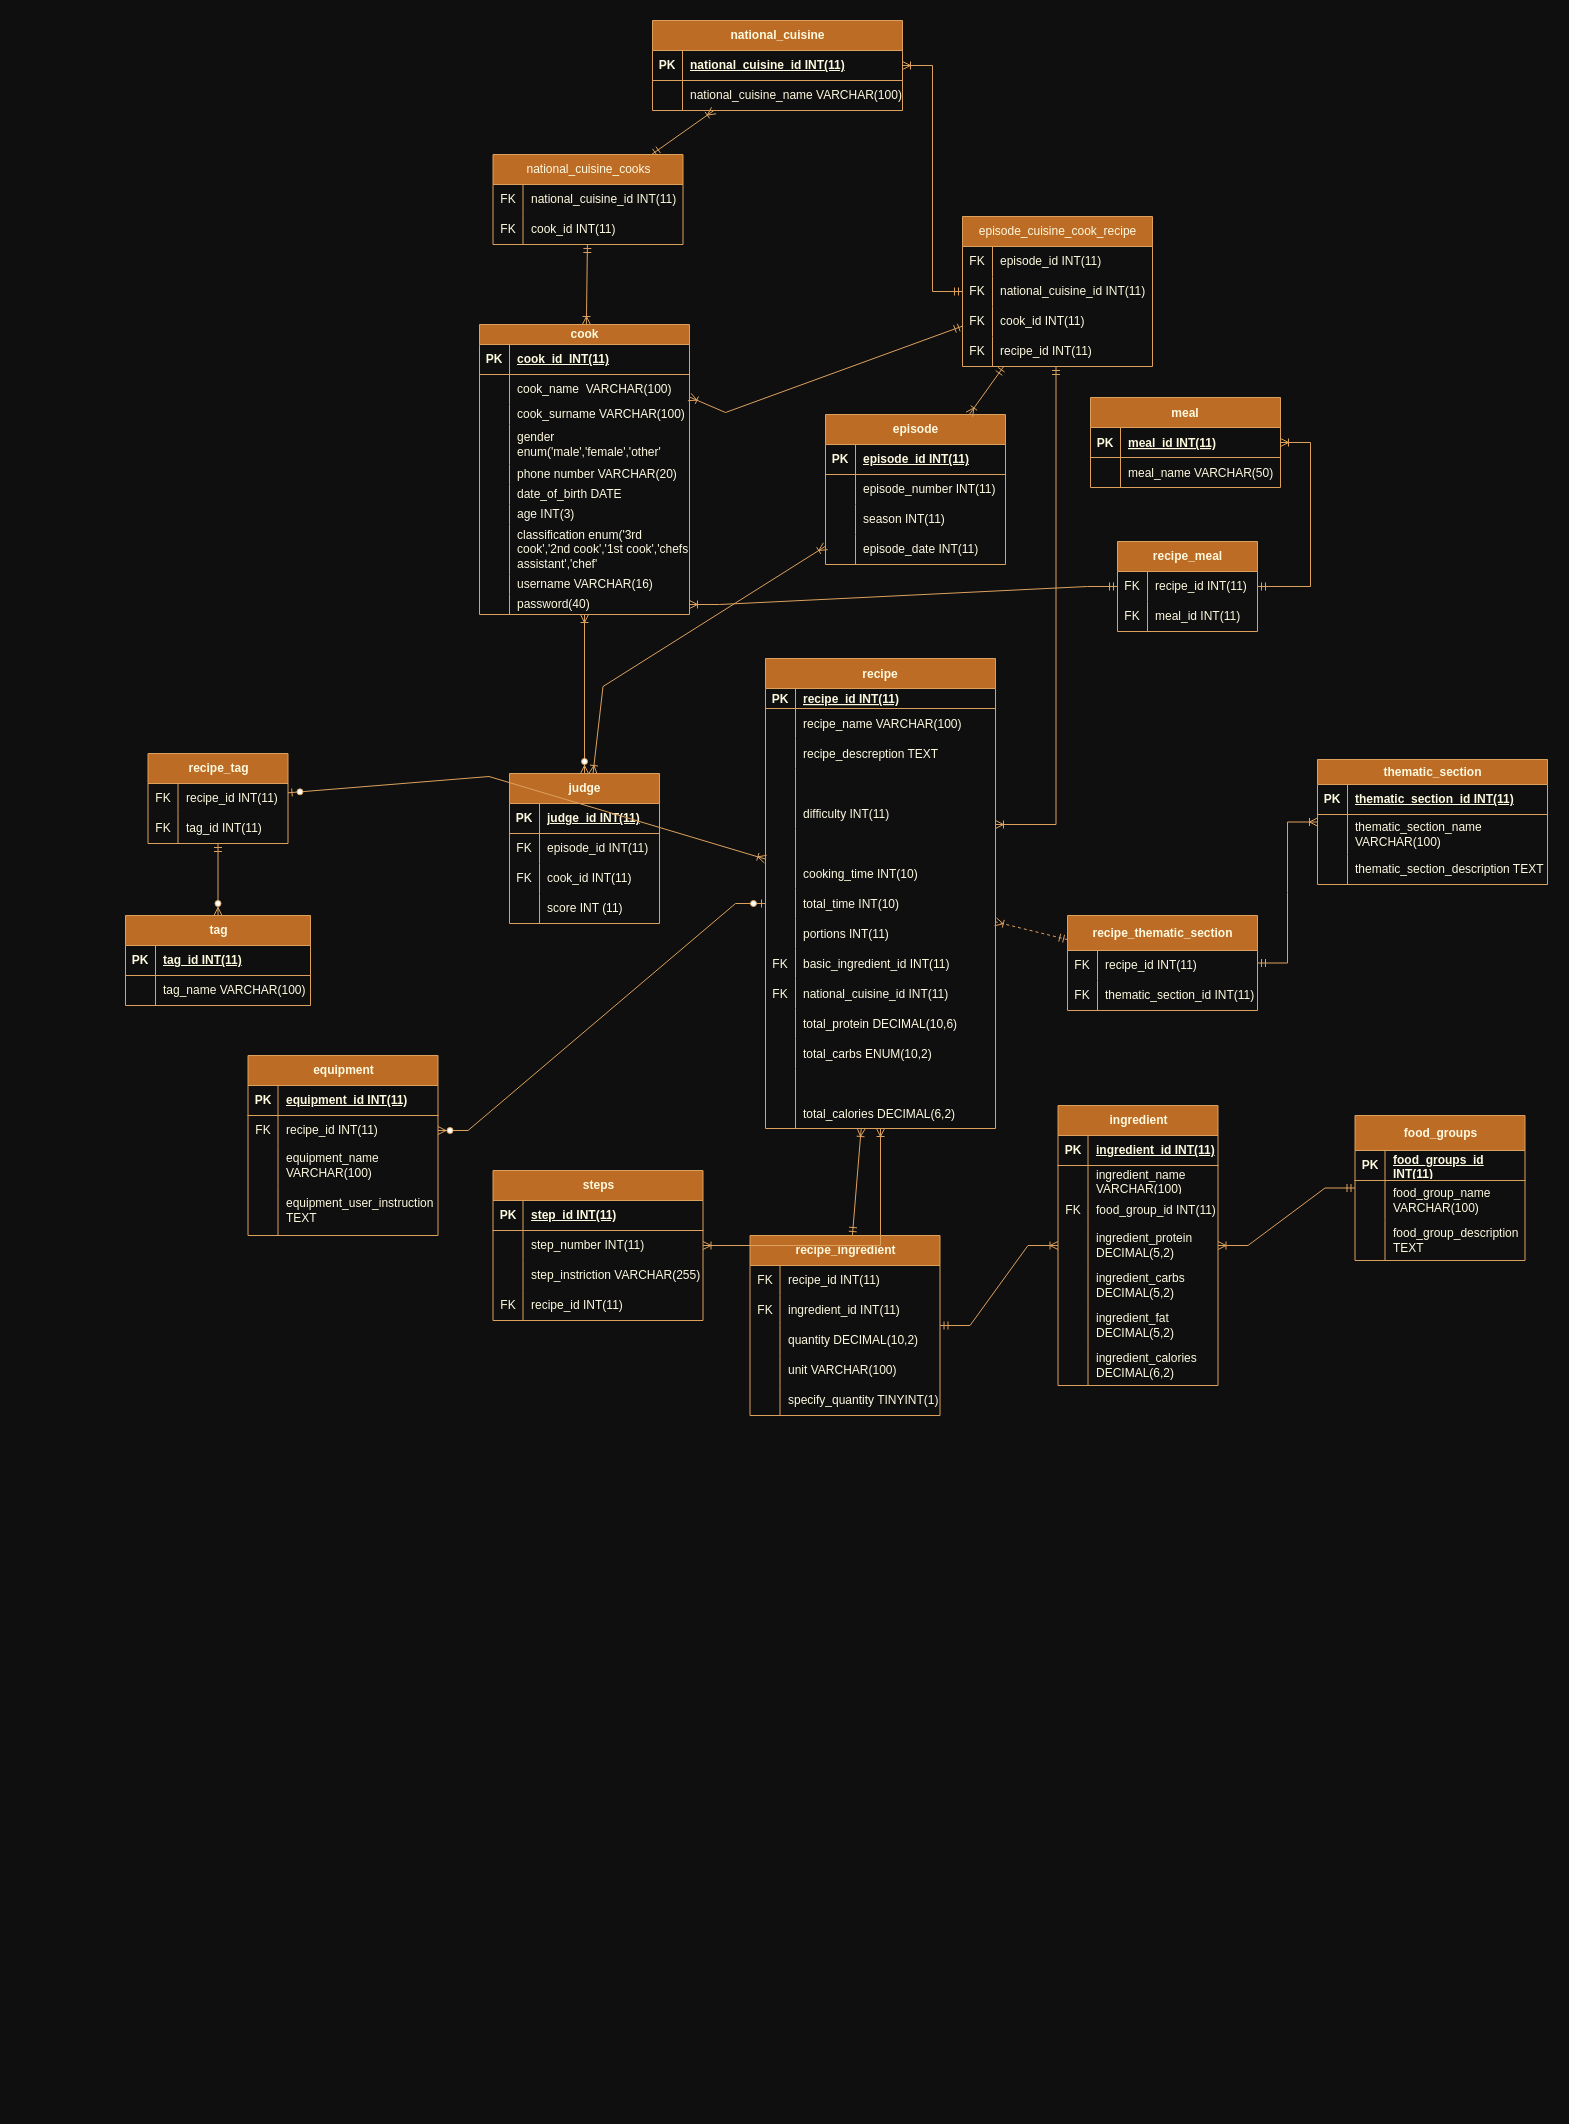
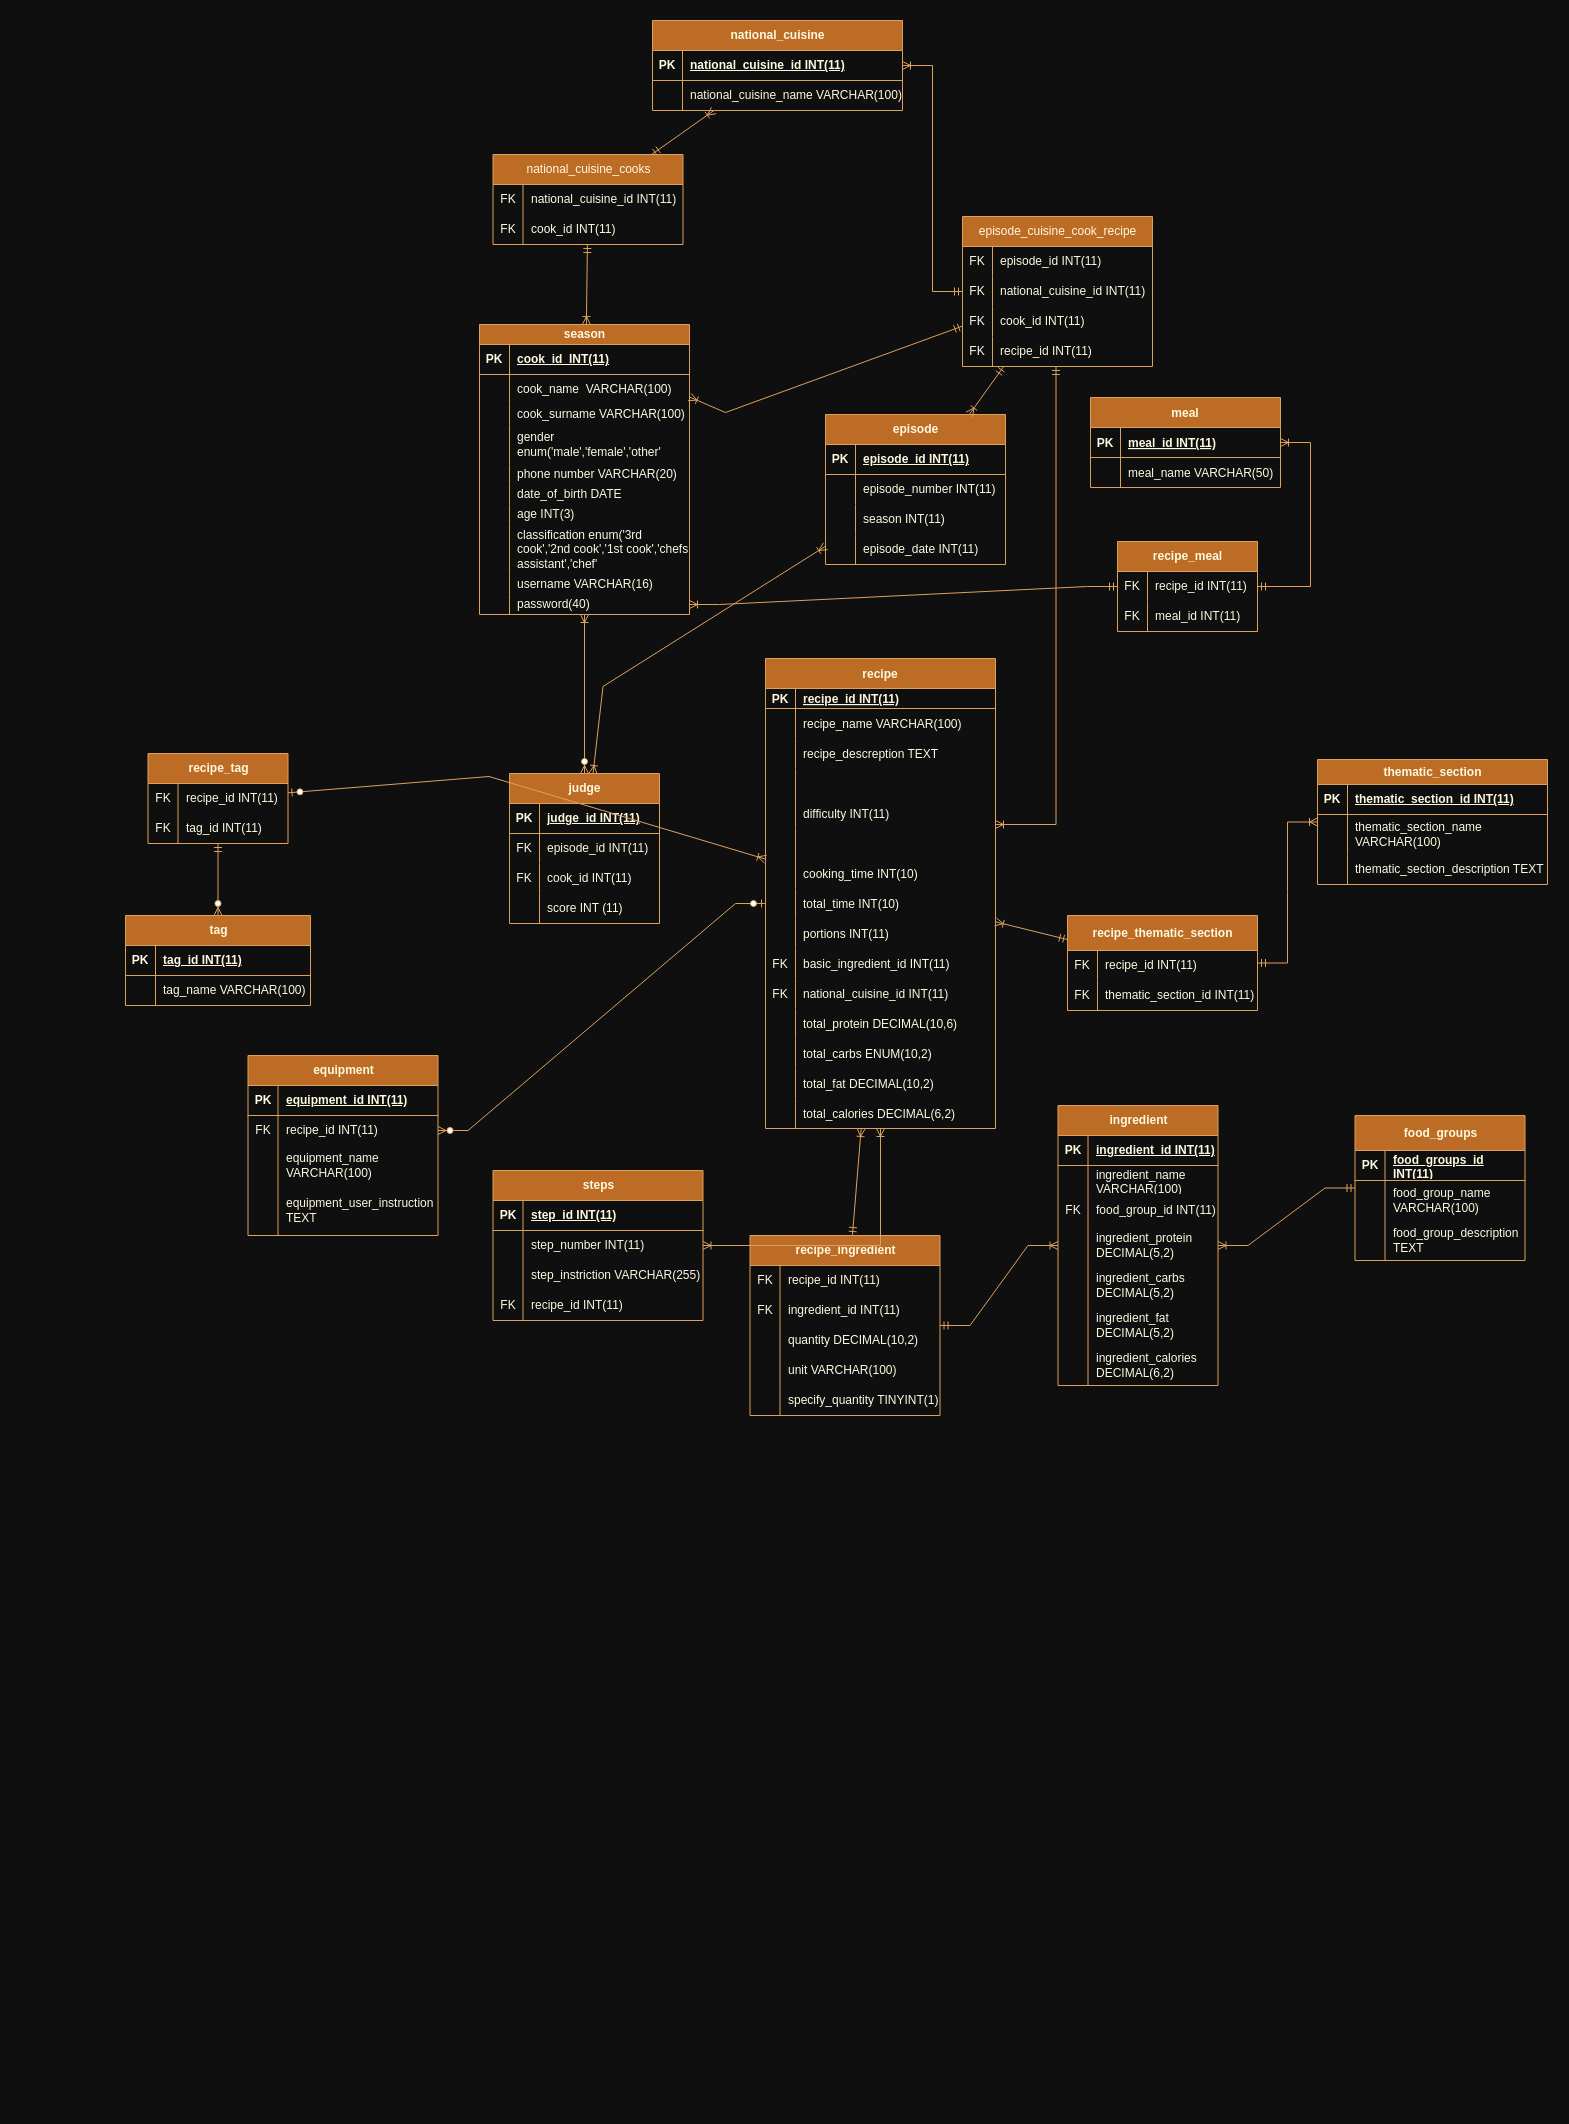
(585, 335) -> (585, 335)
(1031, 930) -> (1031, 930)
none -> (896, 1084)
